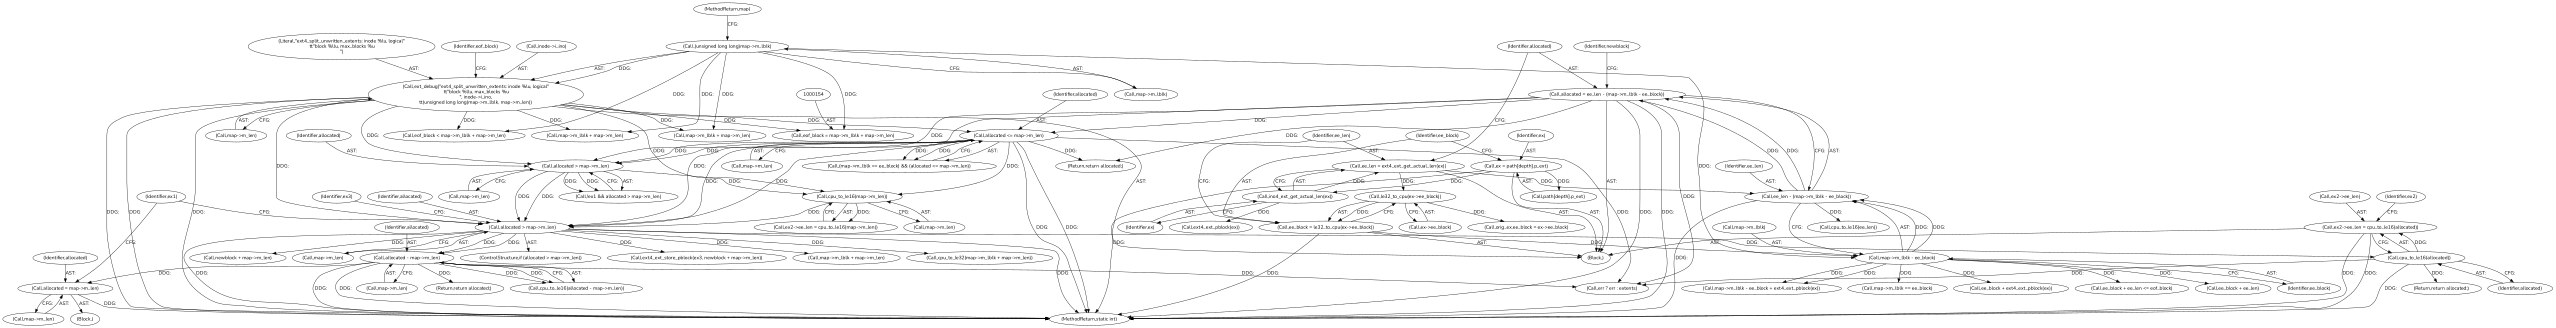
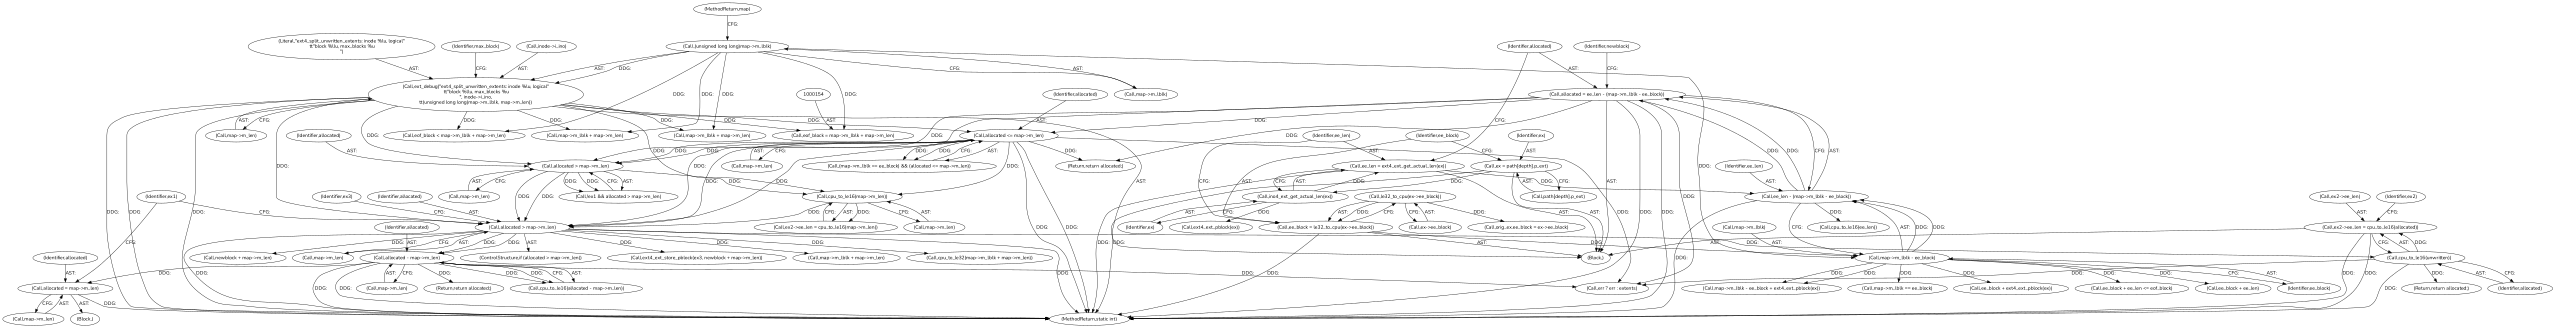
(476, 47) -> (476, 47)
(1402, 181) -> (1178, 194)
(1565, 182) -> (1565, 182)
(2419, 258) -> (2419, 258)
